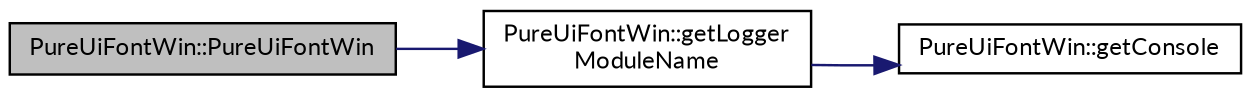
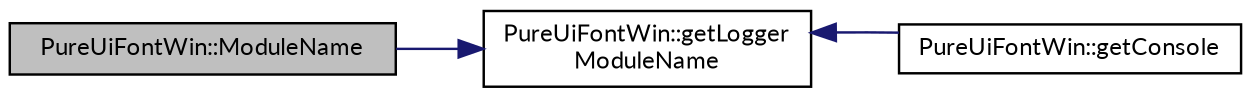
(203, 49) -> (203, 49)
(843, 65) -> (867, 32)
